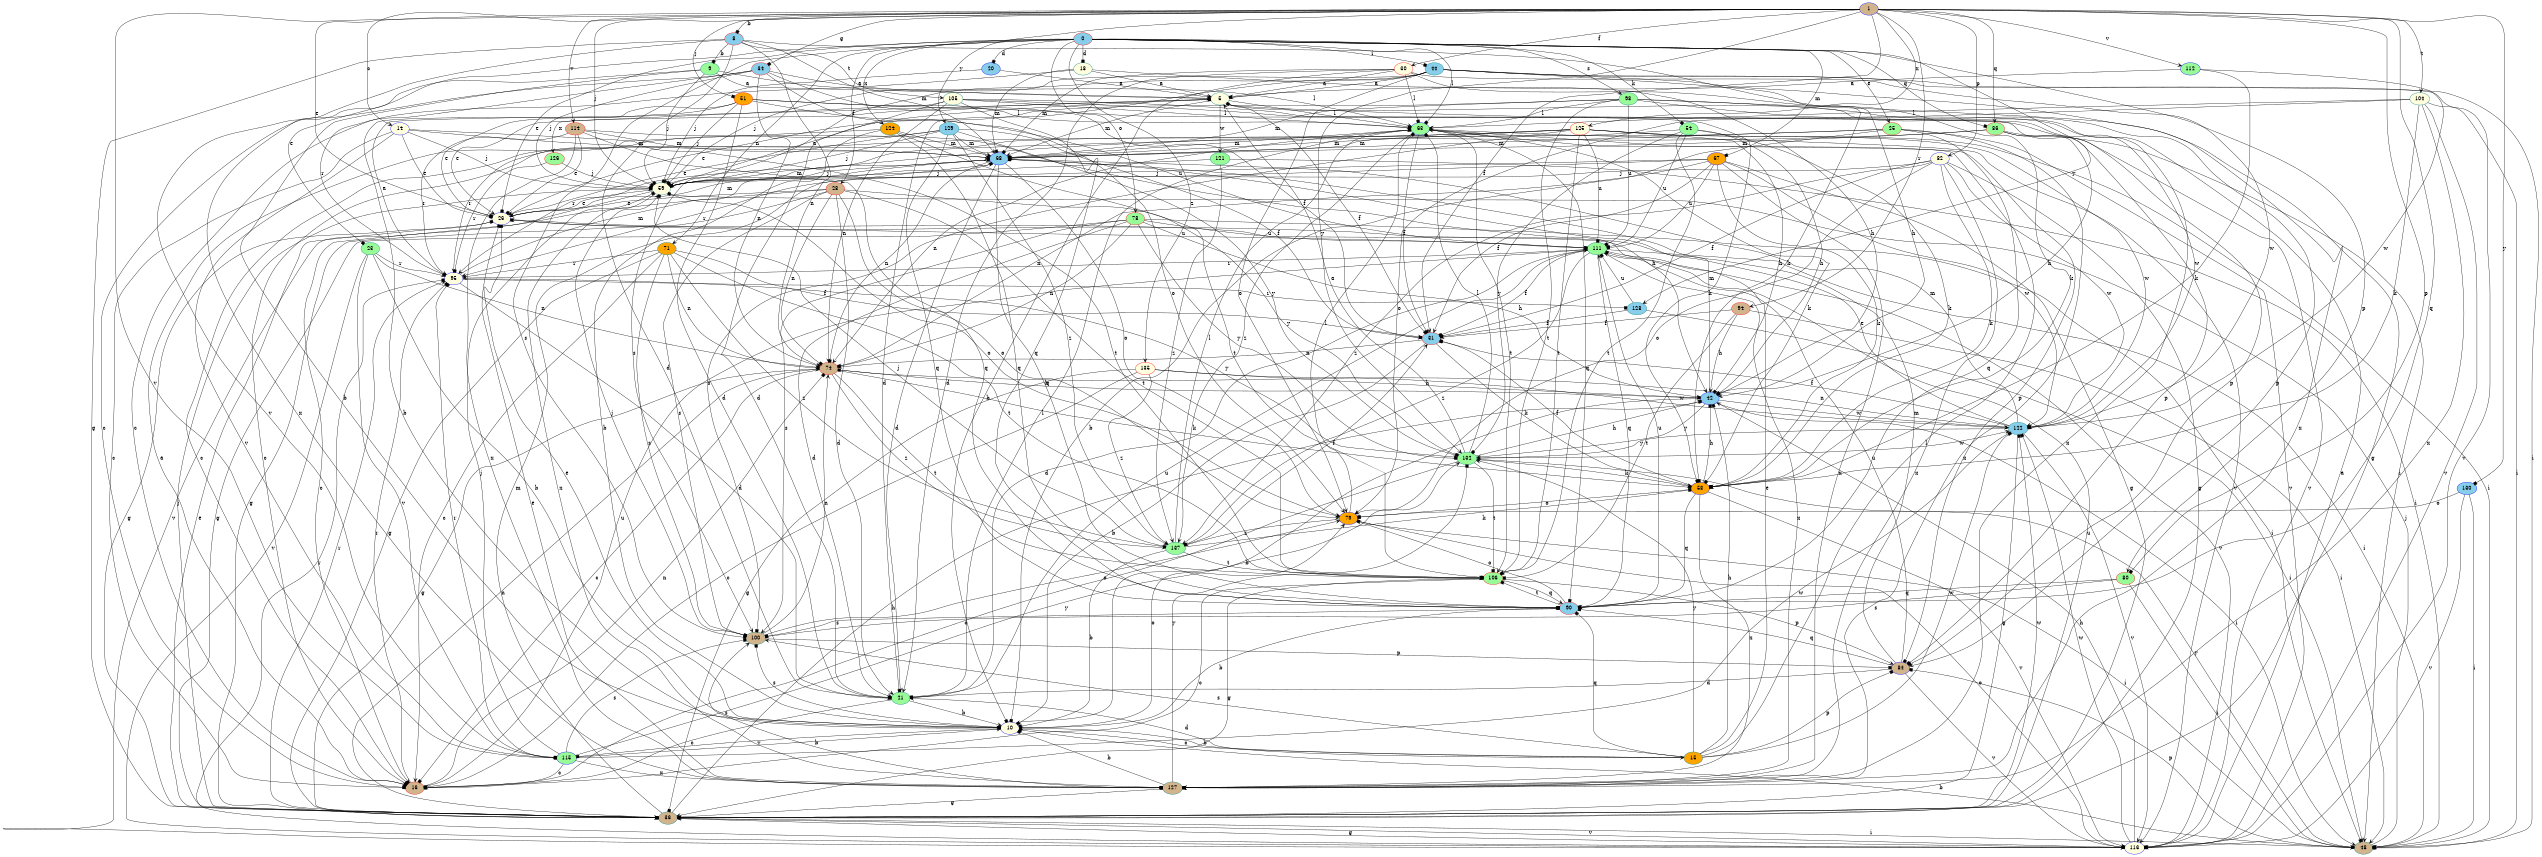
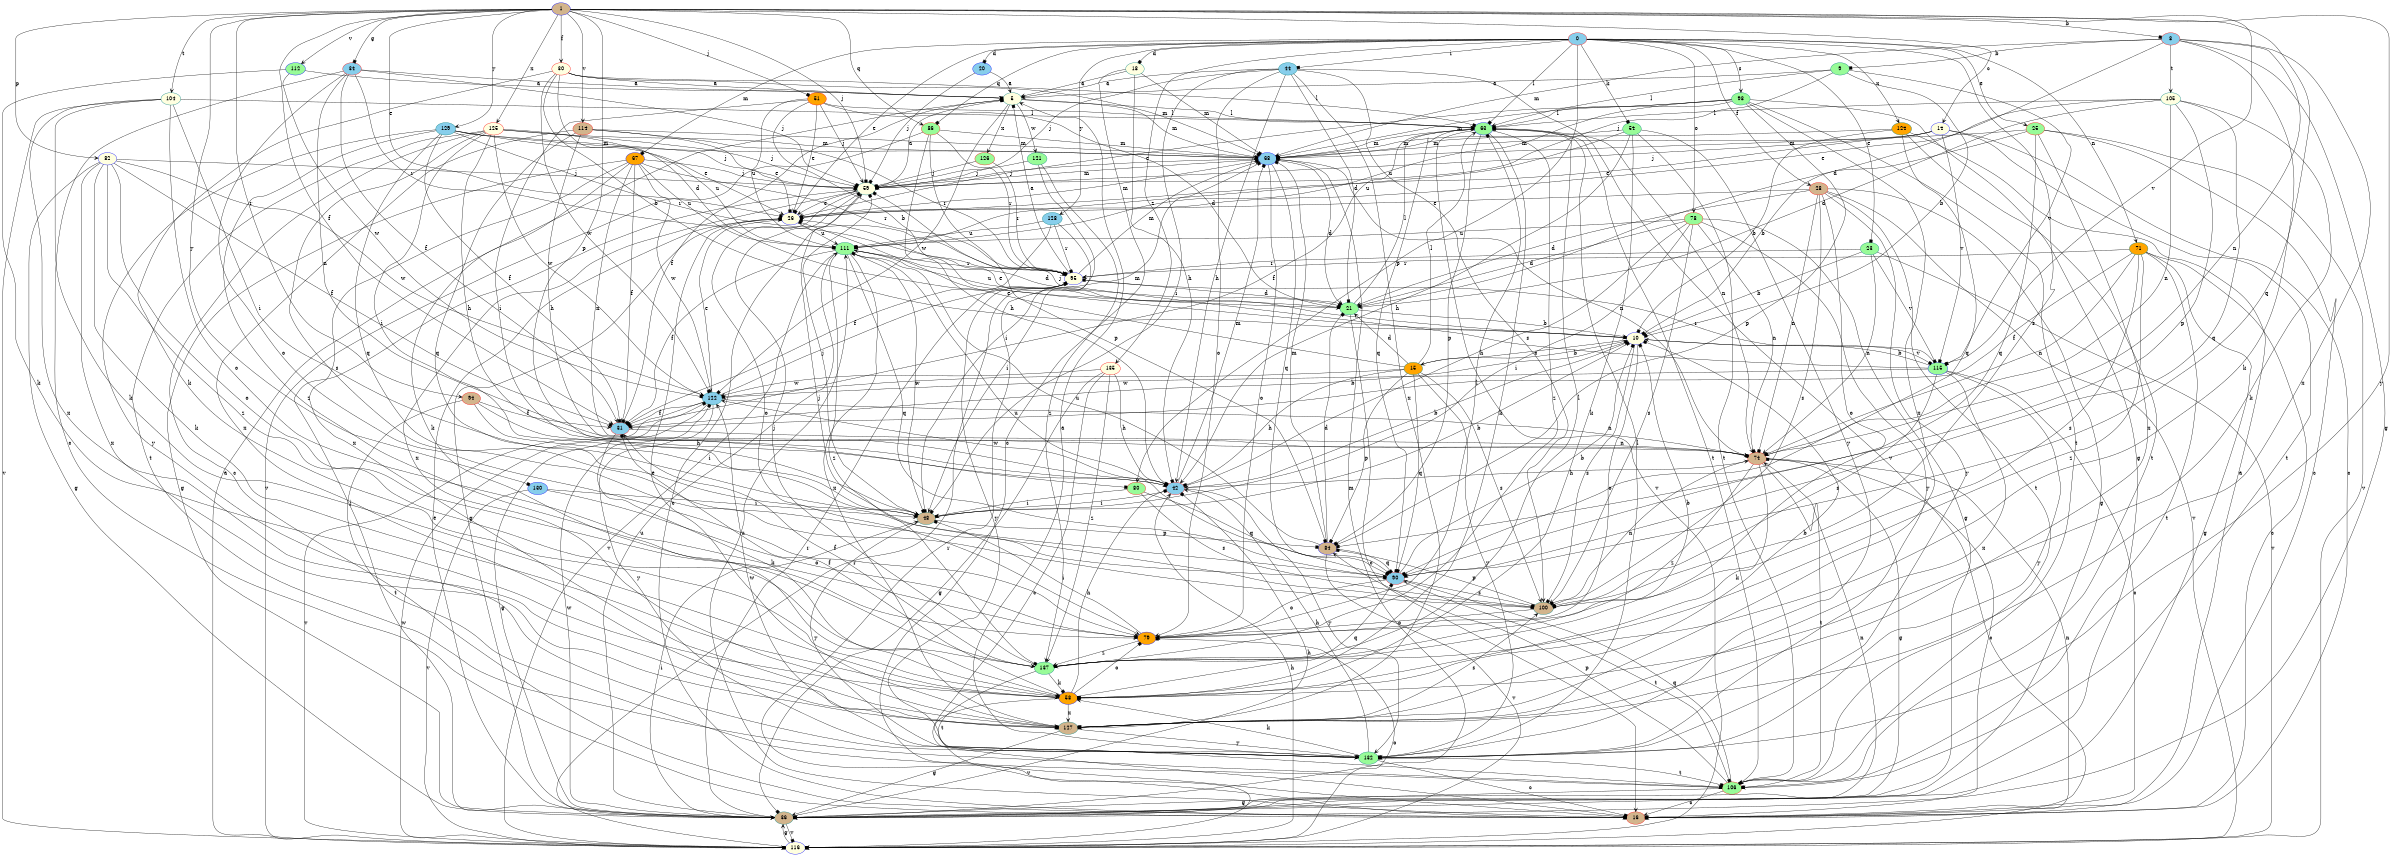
(1015, 286) -> (1062, 247)
(1710, 399) -> (1175, 488)
